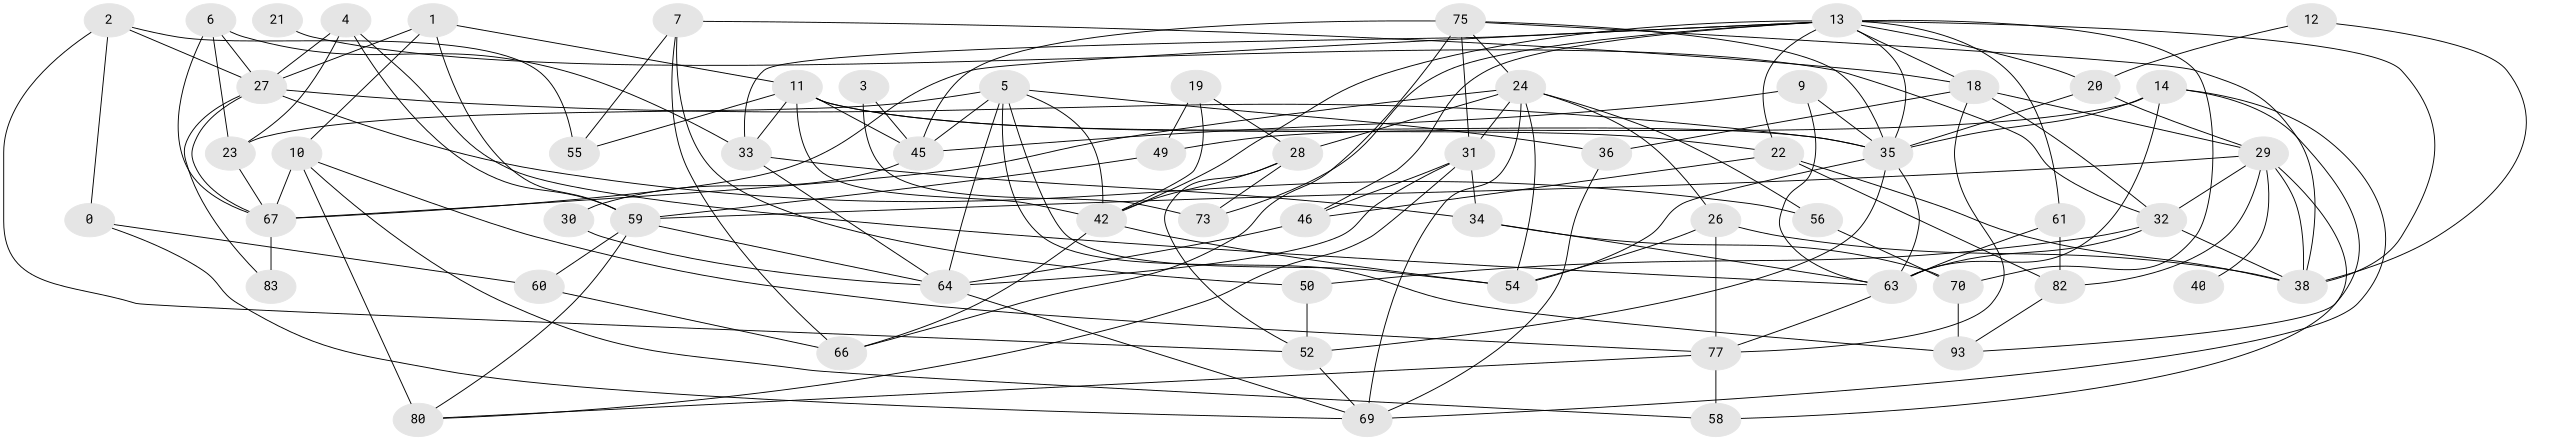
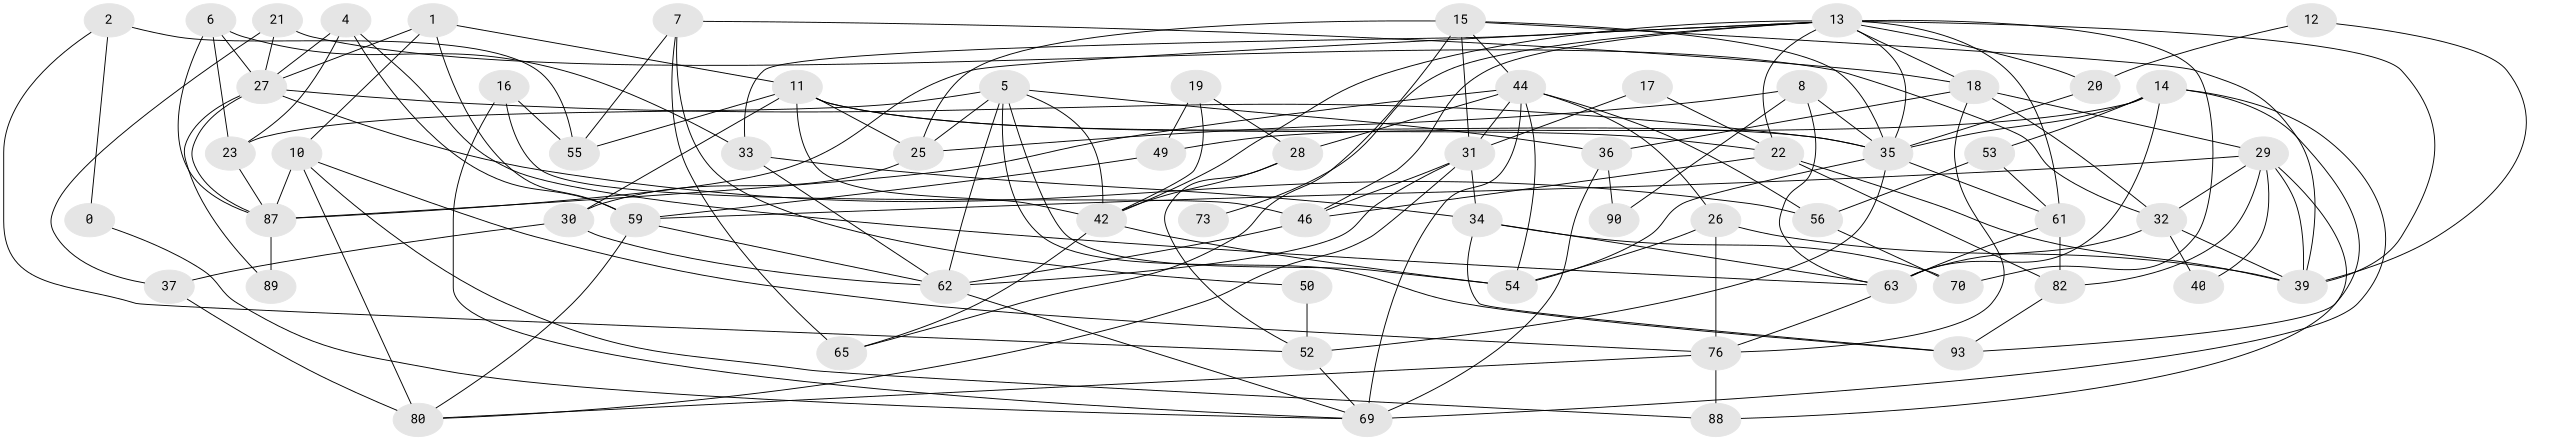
(1461, 20) -> (1461, 20)
(186, 54) -> (270, 53)
none -> (504, 87)
(864, 87) -> none
(1521, 87) -> (1521, 87)
none -> (1647, 87)
(1802, 87) -> (1802, 87)
(772, 120) -> (688, 151)
(2178, 123) -> none
(919, 154) -> (919, 154)
none -> (1990, 154)
(1261, 180) -> none
(1918, 211) -> (1974, 187)
(271, 220) -> (271, 220)
none -> (1614, 220)
(1776, 260) -> (2176, 247)
none -> (169, 287)
(271, 287) -> (271, 287)
(539, 287) -> none
(945, 287) -> (945, 287)
(2302, 287) -> (2302, 287)
(1958, 316) -> (1671, 327)
(842, 353) -> (842, 353)
(1716, 353) -> (1716, 353)
(1716, 420) -> (1716, 420)
